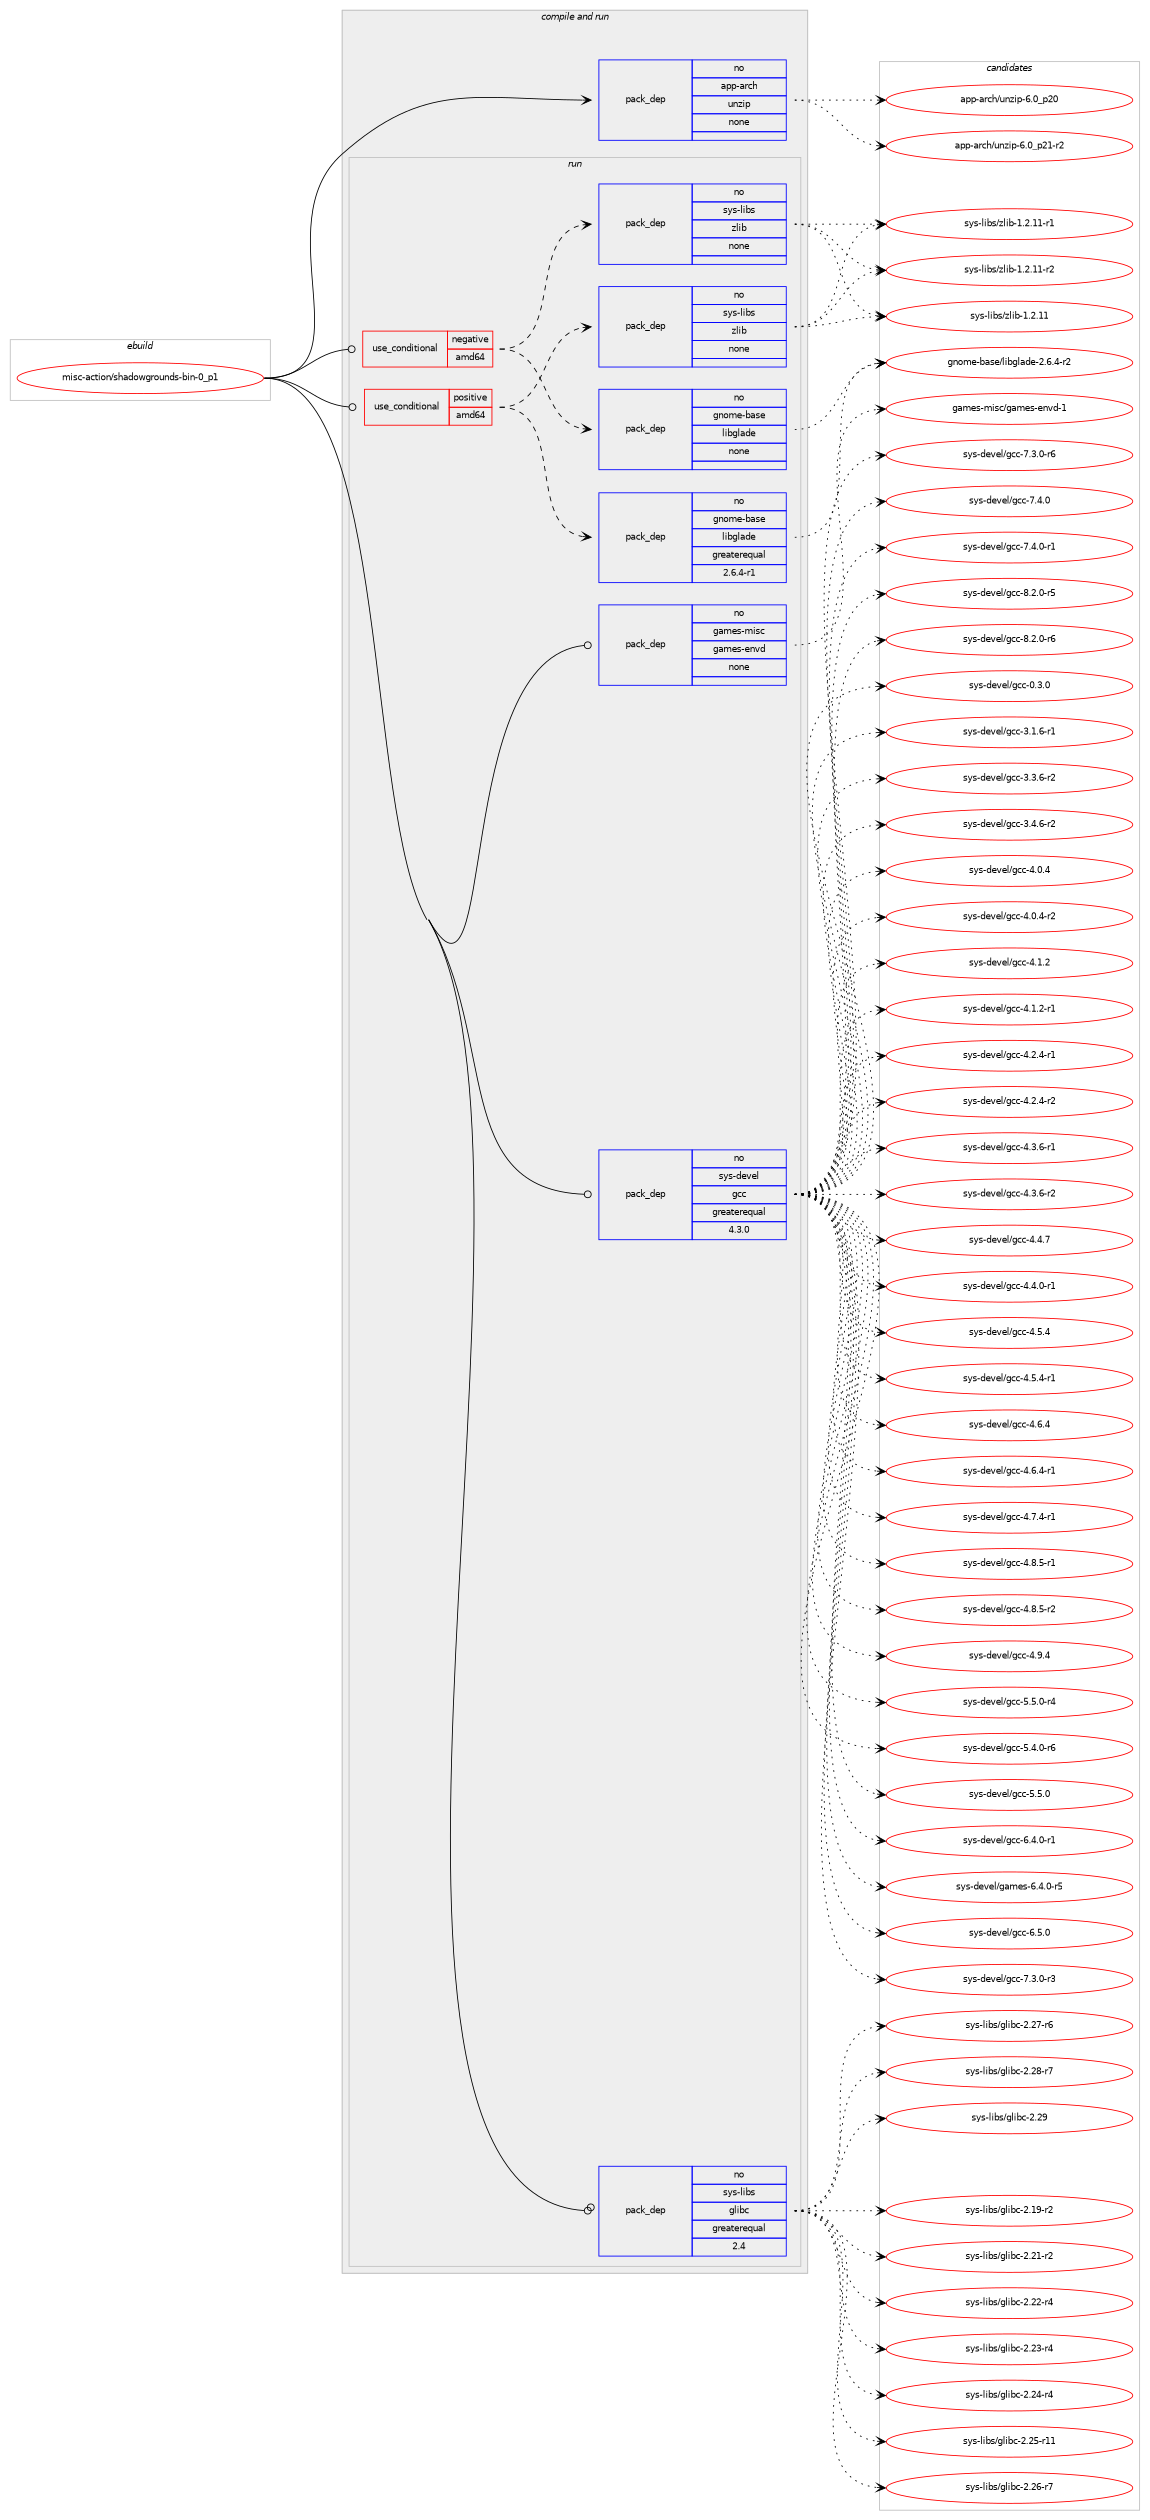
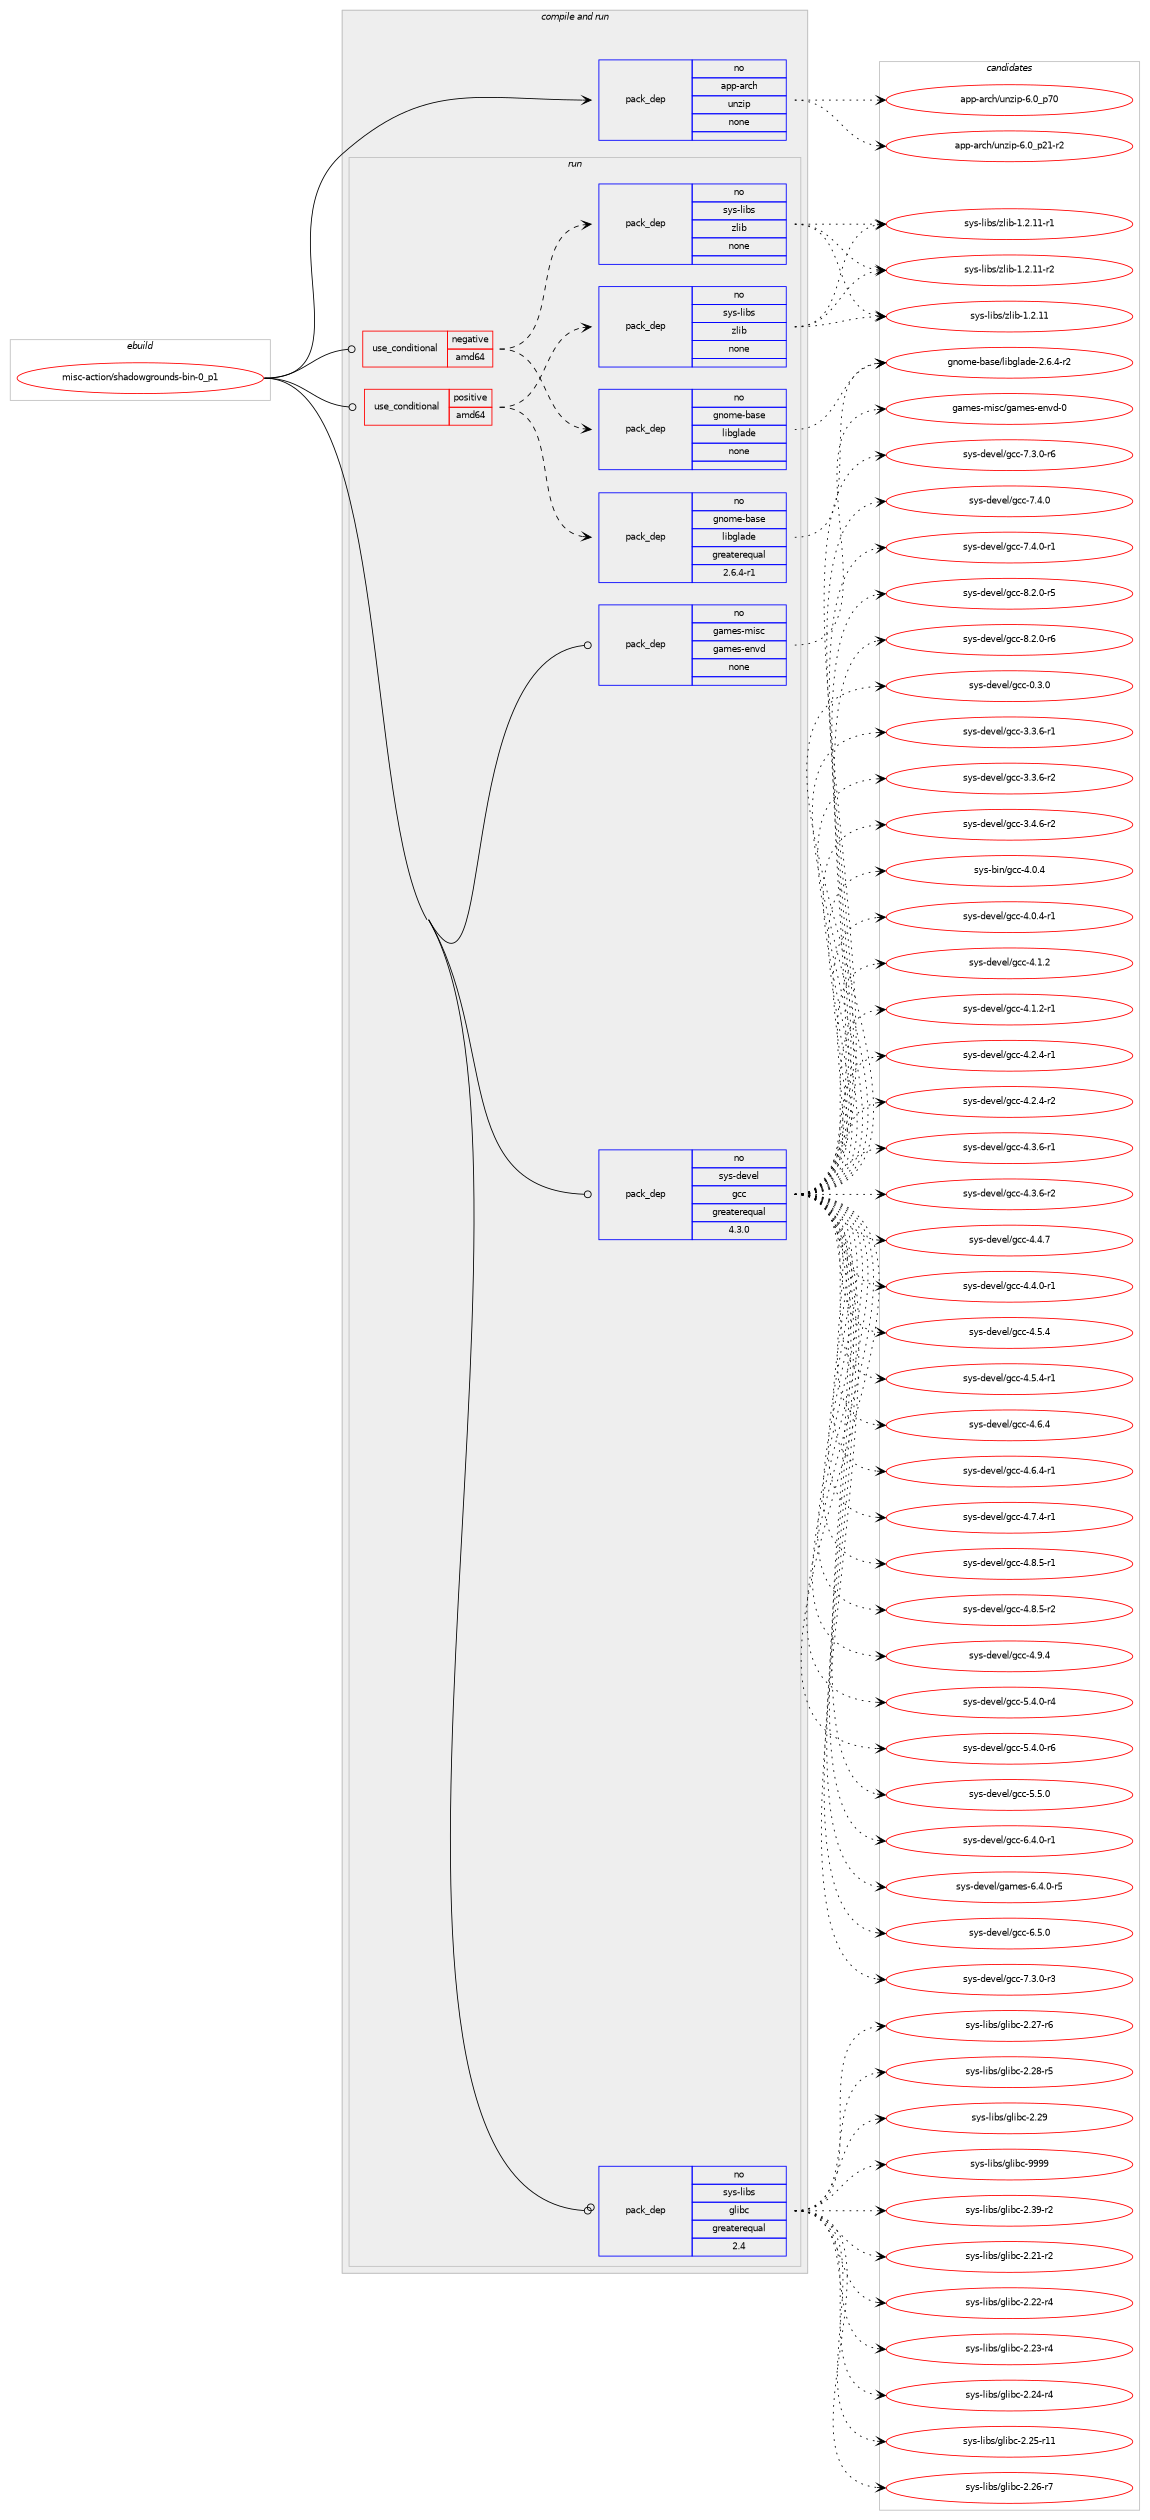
(1010, 100) -> (1010, 100)
(1010, 409) -> (1010, 409)
(1010, 732) -> (1010, 732)
(1010, 871) -> (1010, 871)
(1010, 917) -> (1010, 917)
(1010, 1703) -> (1010, 1703)
(1010, 2072) -> (1010, 2072)
none -> (1010, 2165)
(1010, 2211) -> (1010, 2211)
